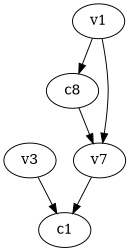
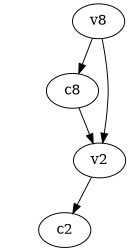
(99, 21) -> (99, 21)
(30, 160) -> none
(100, 160) -> (100, 160)
(65, 230) -> (65, 230)
